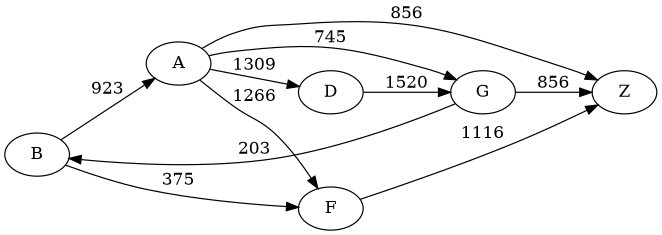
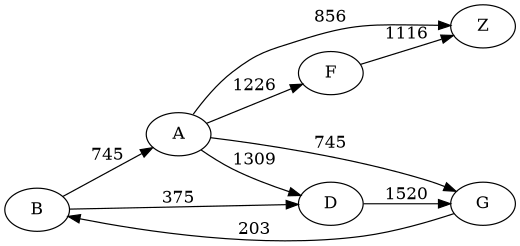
(108, 89) -> (108, 155)
(547, 92) -> none
(255, 96) -> (255, 86)
(174, 195) -> (178, 207)
